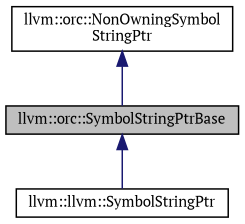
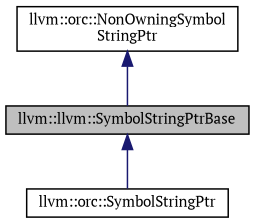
(122, 120) -> (127, 120)
(122, 203) -> (127, 203)
